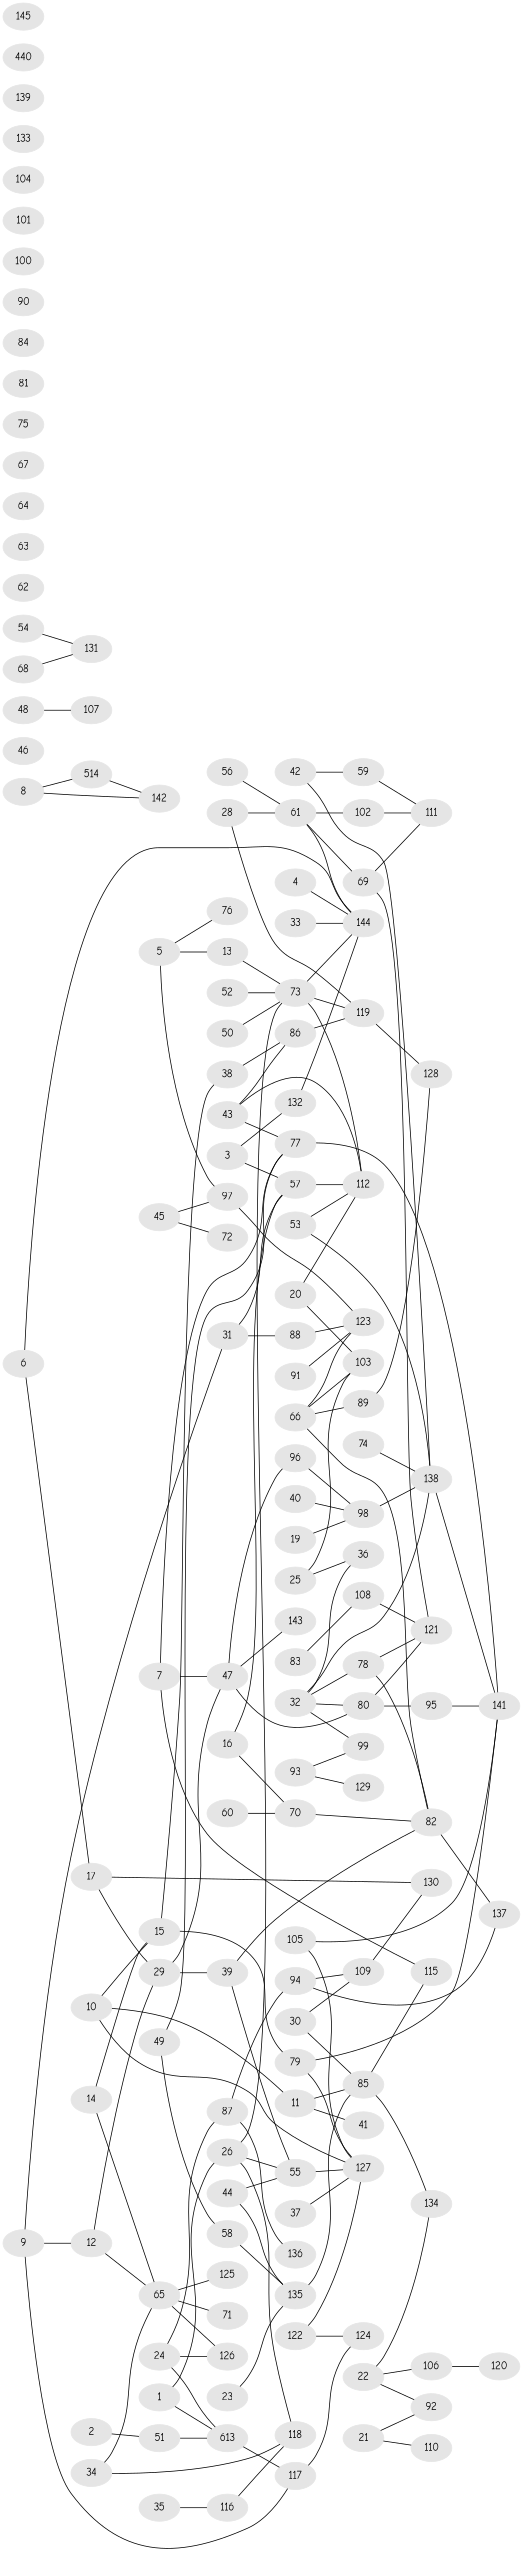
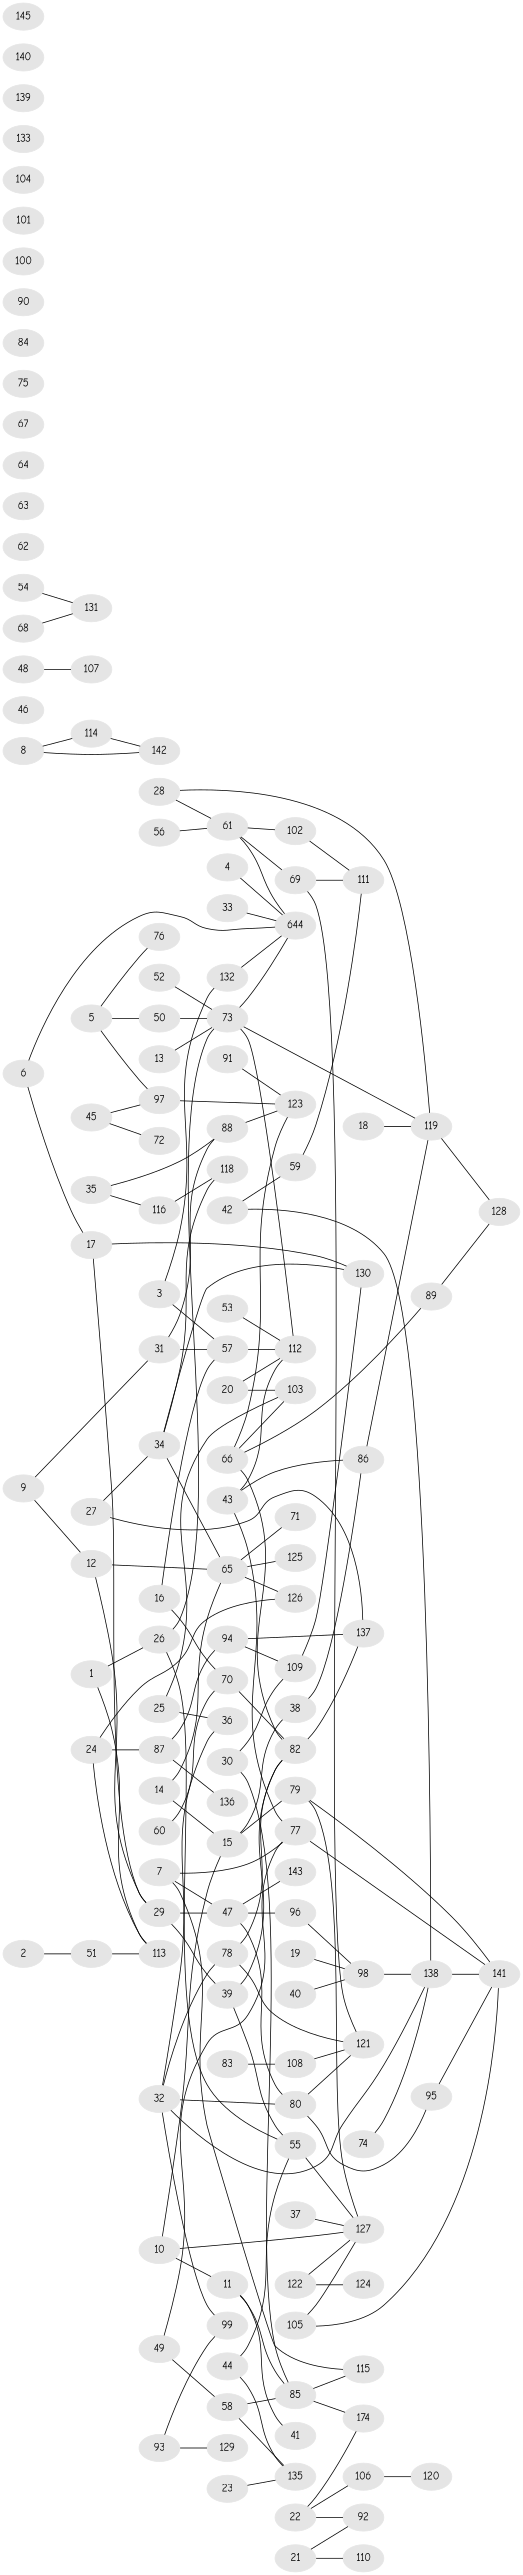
(23, 57) -> (23, 57)
(23, 384) -> none
(91, 774) -> (91, 734)
(363, 923) -> (295, 926)
(194, 952) -> (126, 1018)
none -> (363, 1127)
none -> (165, 1168)
none -> (205, 1292)
(402, 1340) -> none
none -> (91, 1512)
(329, 2185) -> (261, 2401)
(431, 2204) -> (363, 2419)
(269, 2291) -> none
(227, 2438) -> (159, 1954)
(295, 2476) -> none
